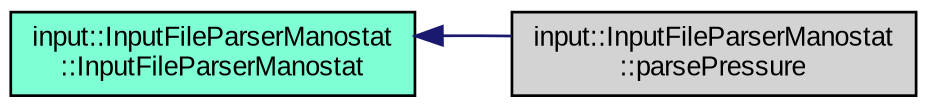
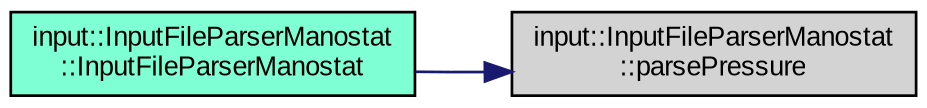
(477, 36) -> (450, 72)
